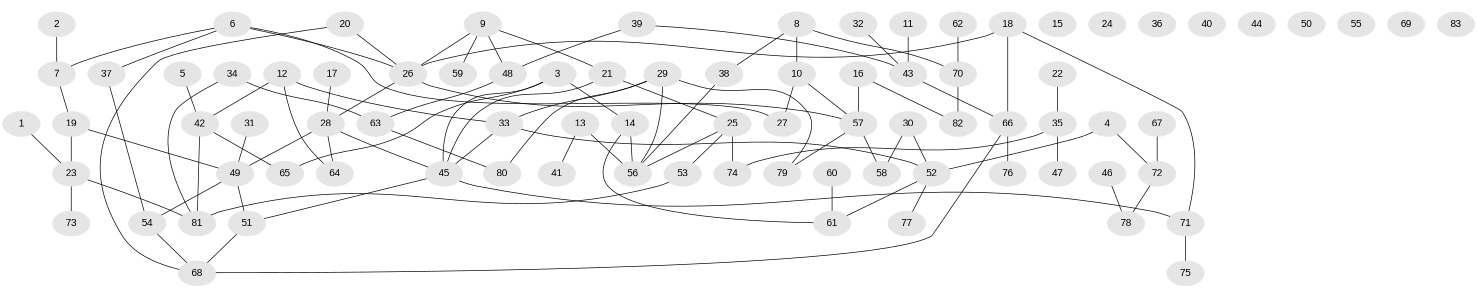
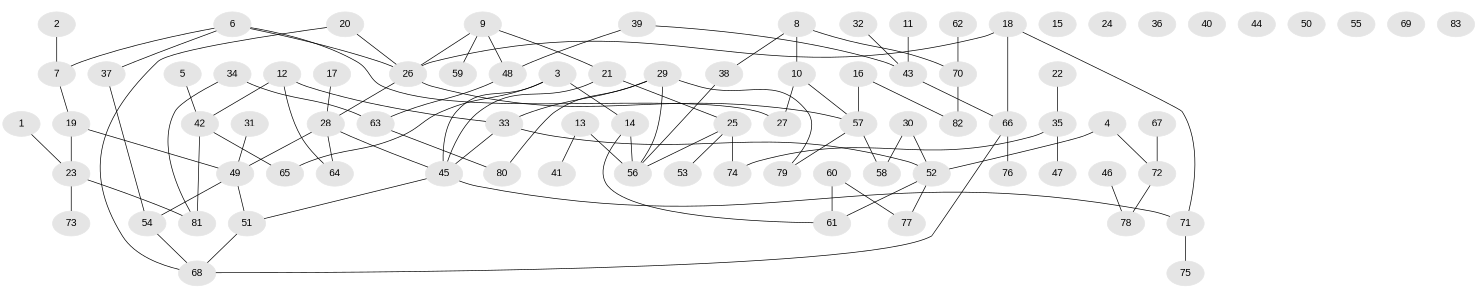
(440, 199) -> none
none -> (879, 205)
